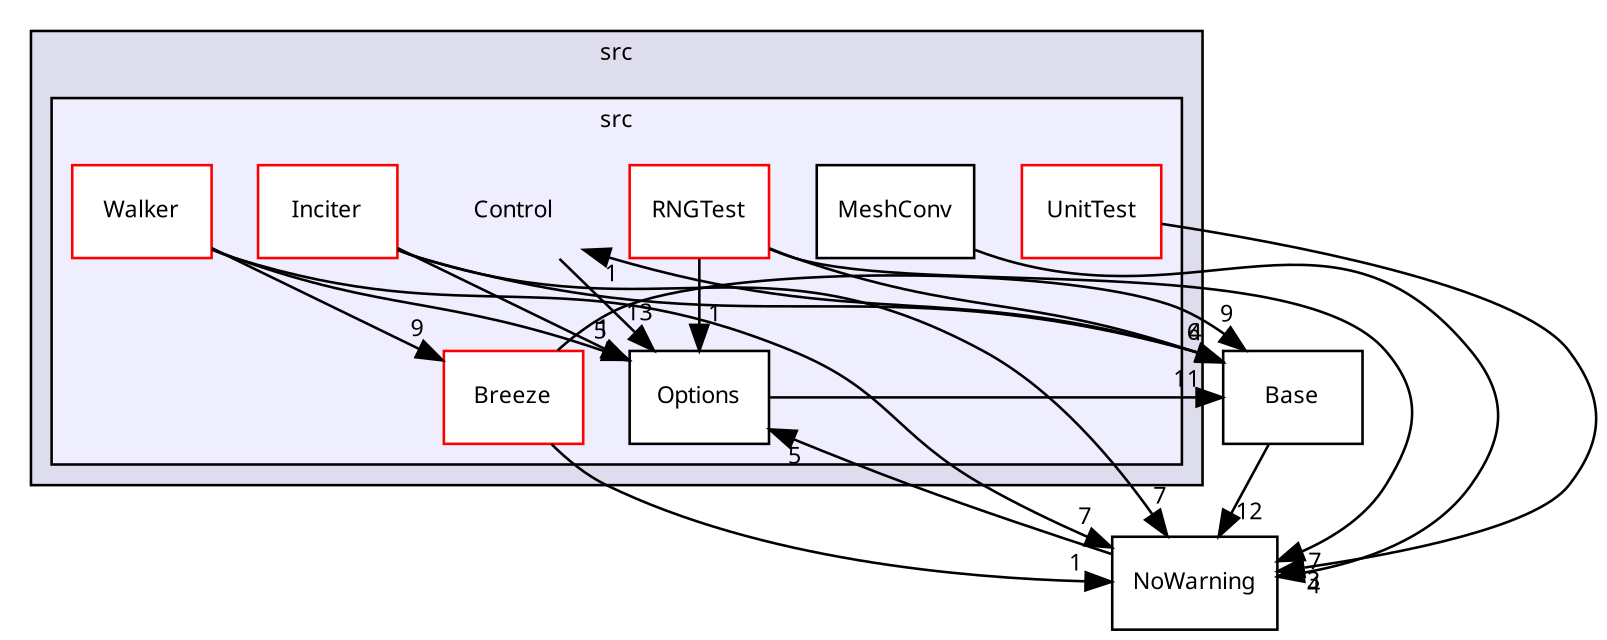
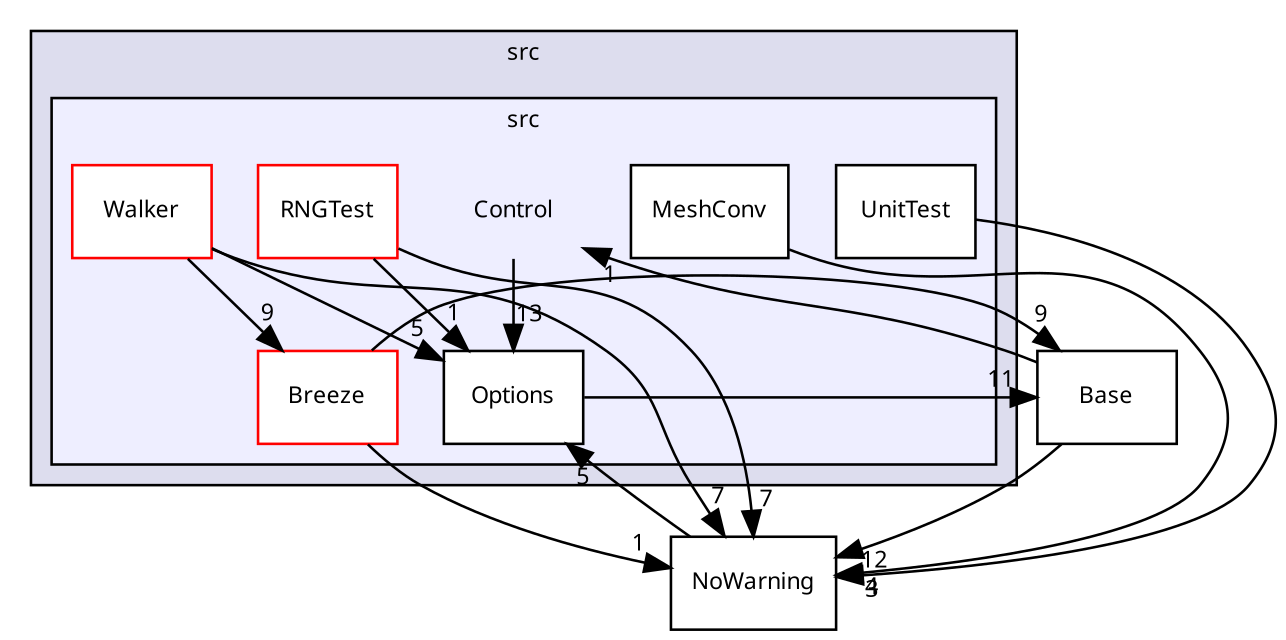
(328, 212) -> none
(1092, 212) -> (906, 212)
(984, 304) -> none
